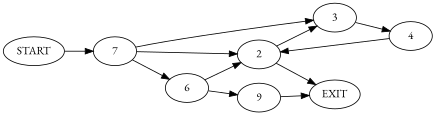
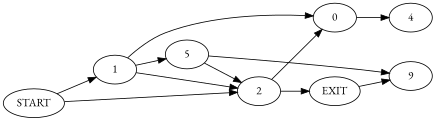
(335, 18) -> (335, 18)
(339, 45) -> (147, 97)
(115, 51) -> (115, 70)
(187, 88) -> (187, 54)
(291, 96) -> (370, 84)
